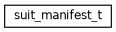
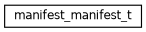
(58, 16) -> (73, 16)
